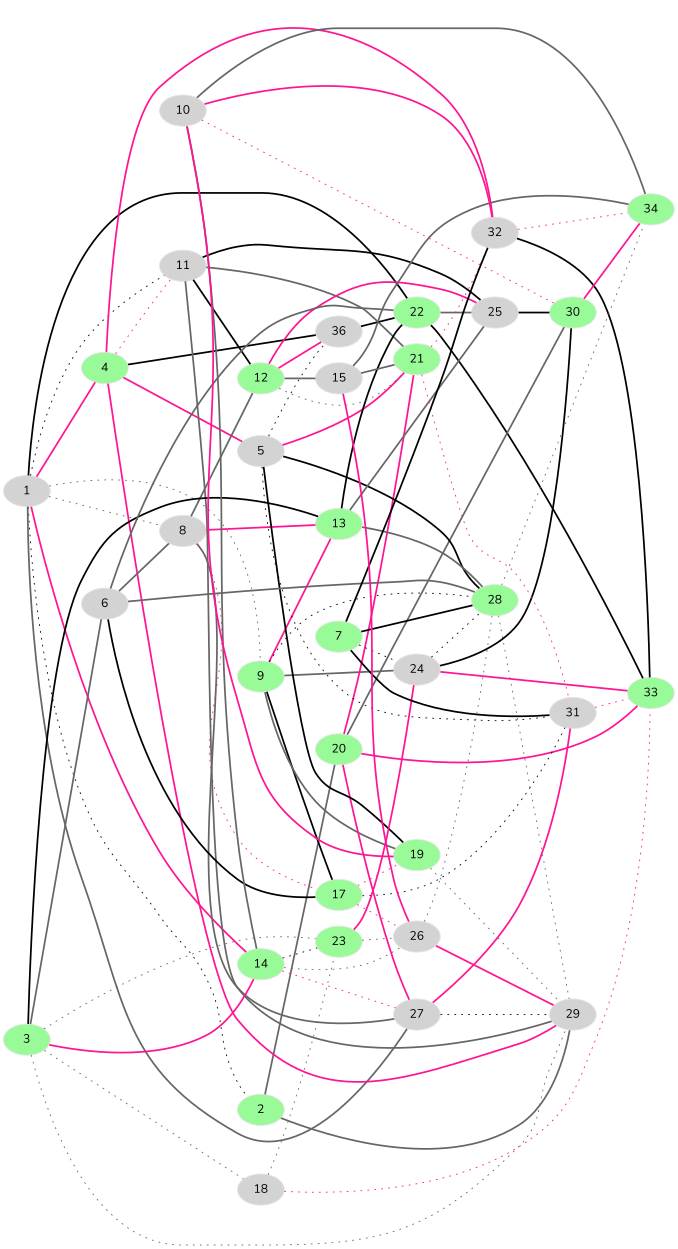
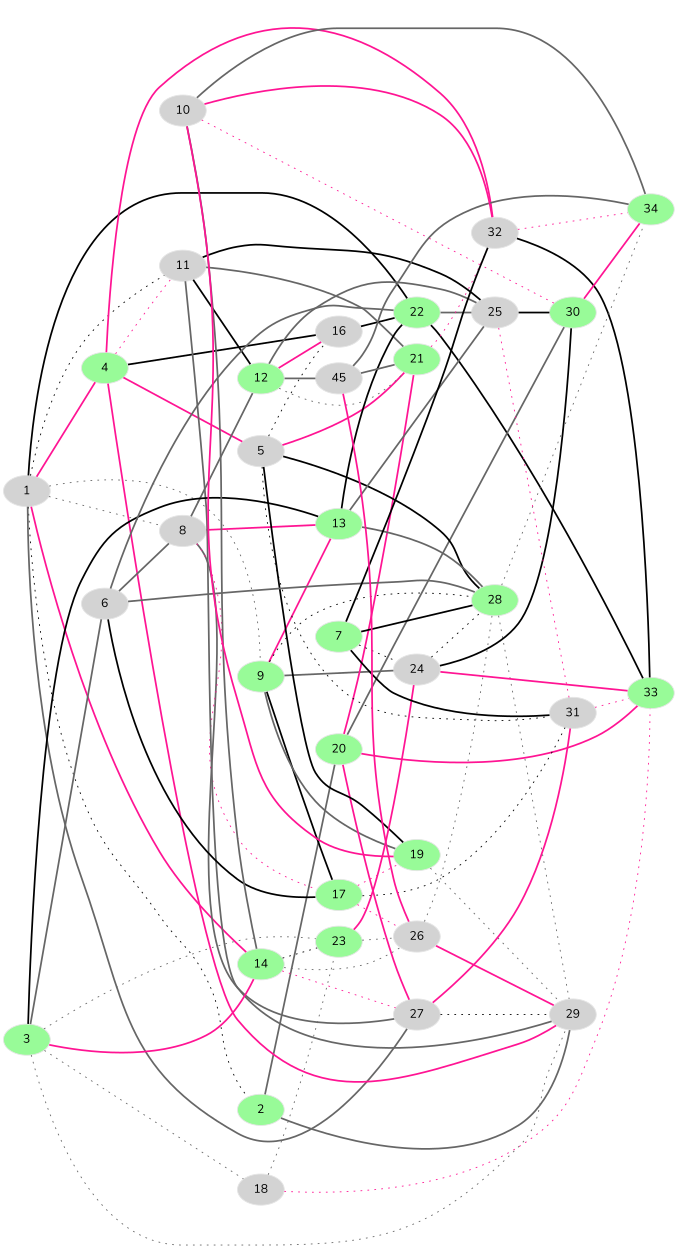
(359, 287) -> (359, 287)
(339, 332) -> (339, 332)
(339, 378) -> (339, 378)
(478, 547) -> (536, 522)
